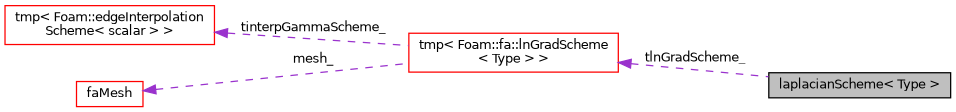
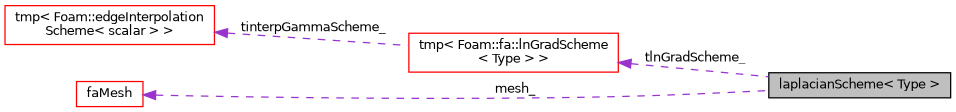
(282, 76) -> (462, 98)
